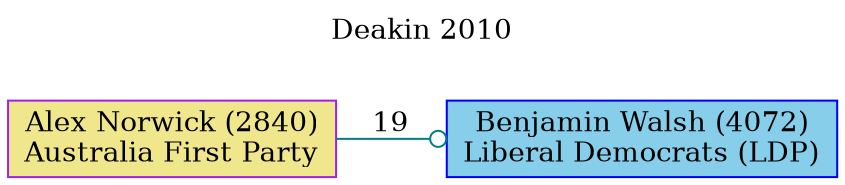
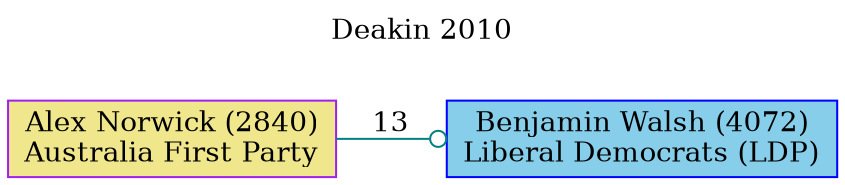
(391, 124) -> (391, 124)
